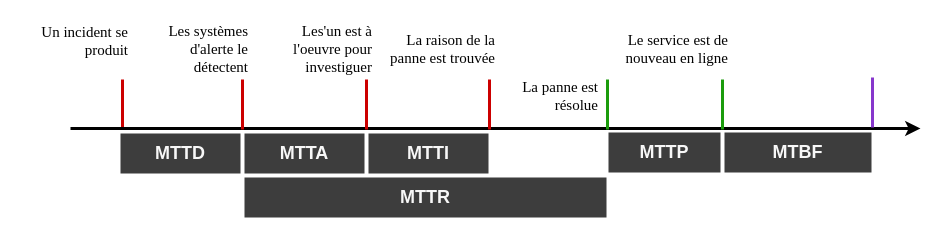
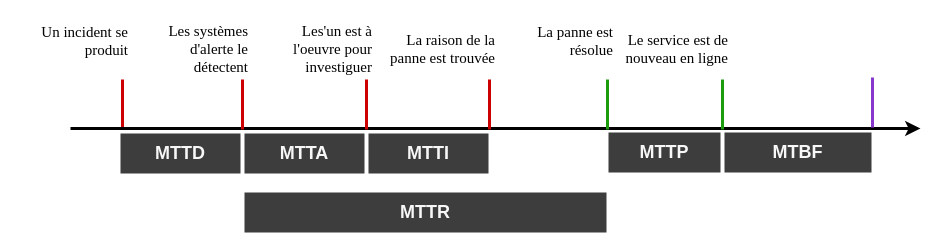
(546, 96) -> (561, 41)
(426, 198) -> (426, 213)
